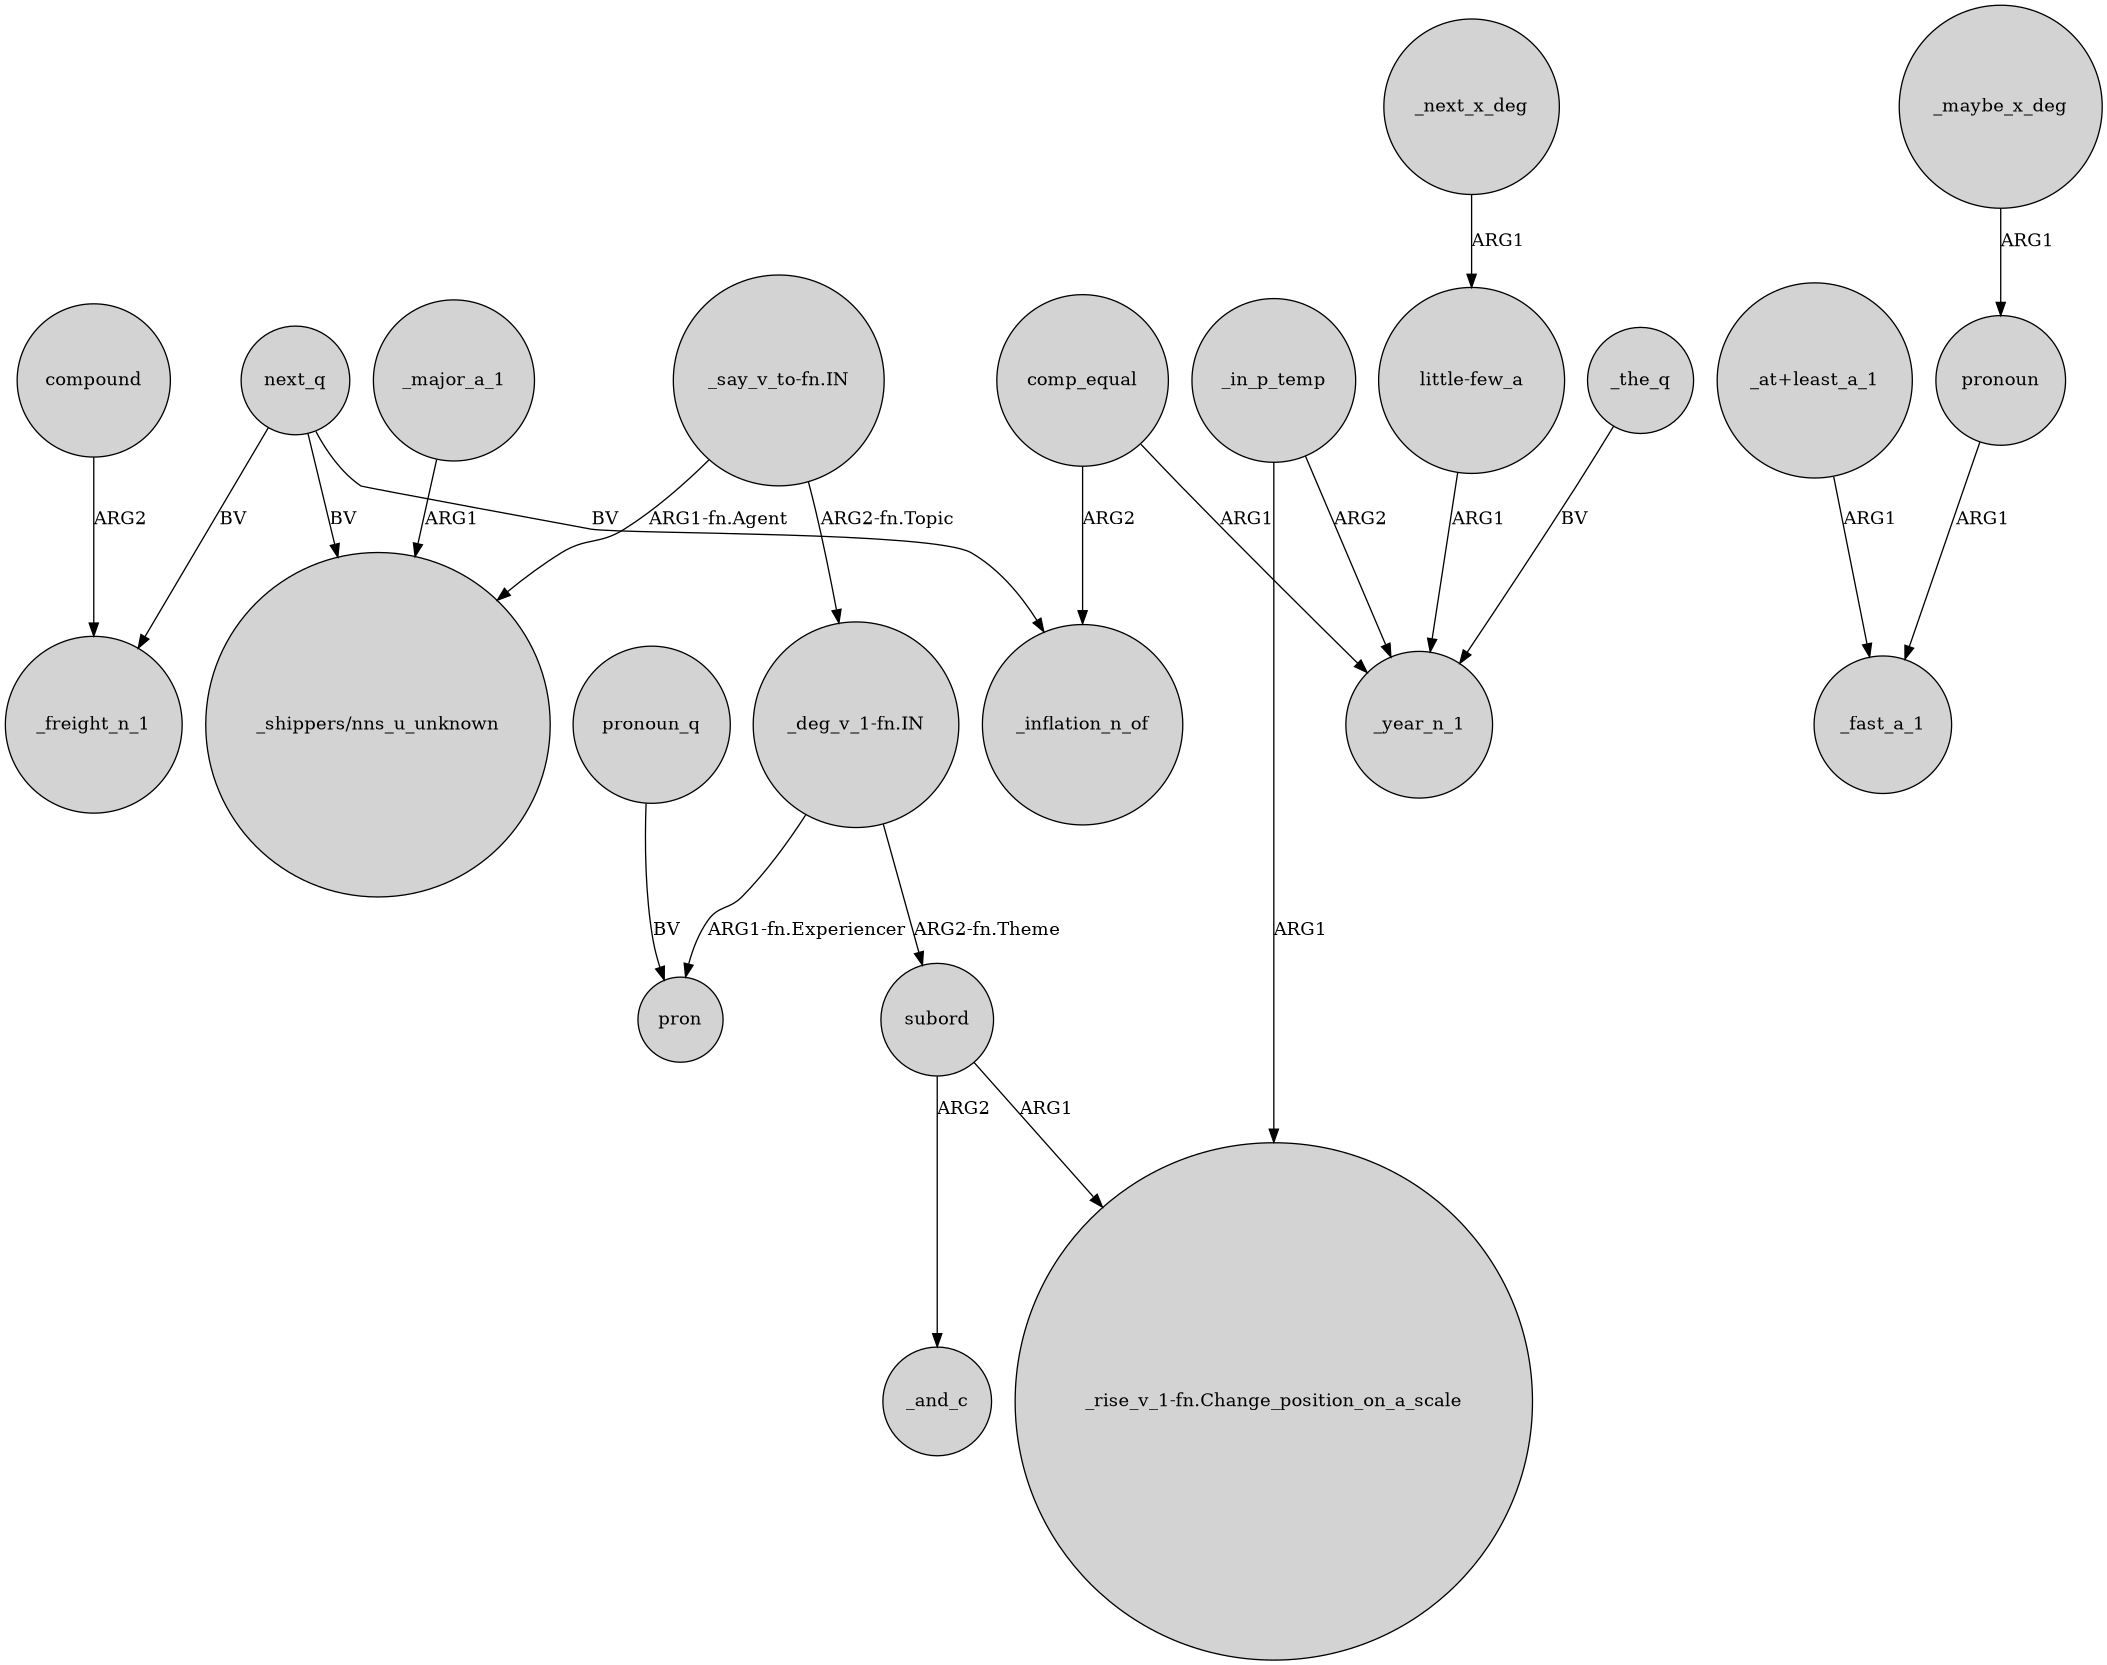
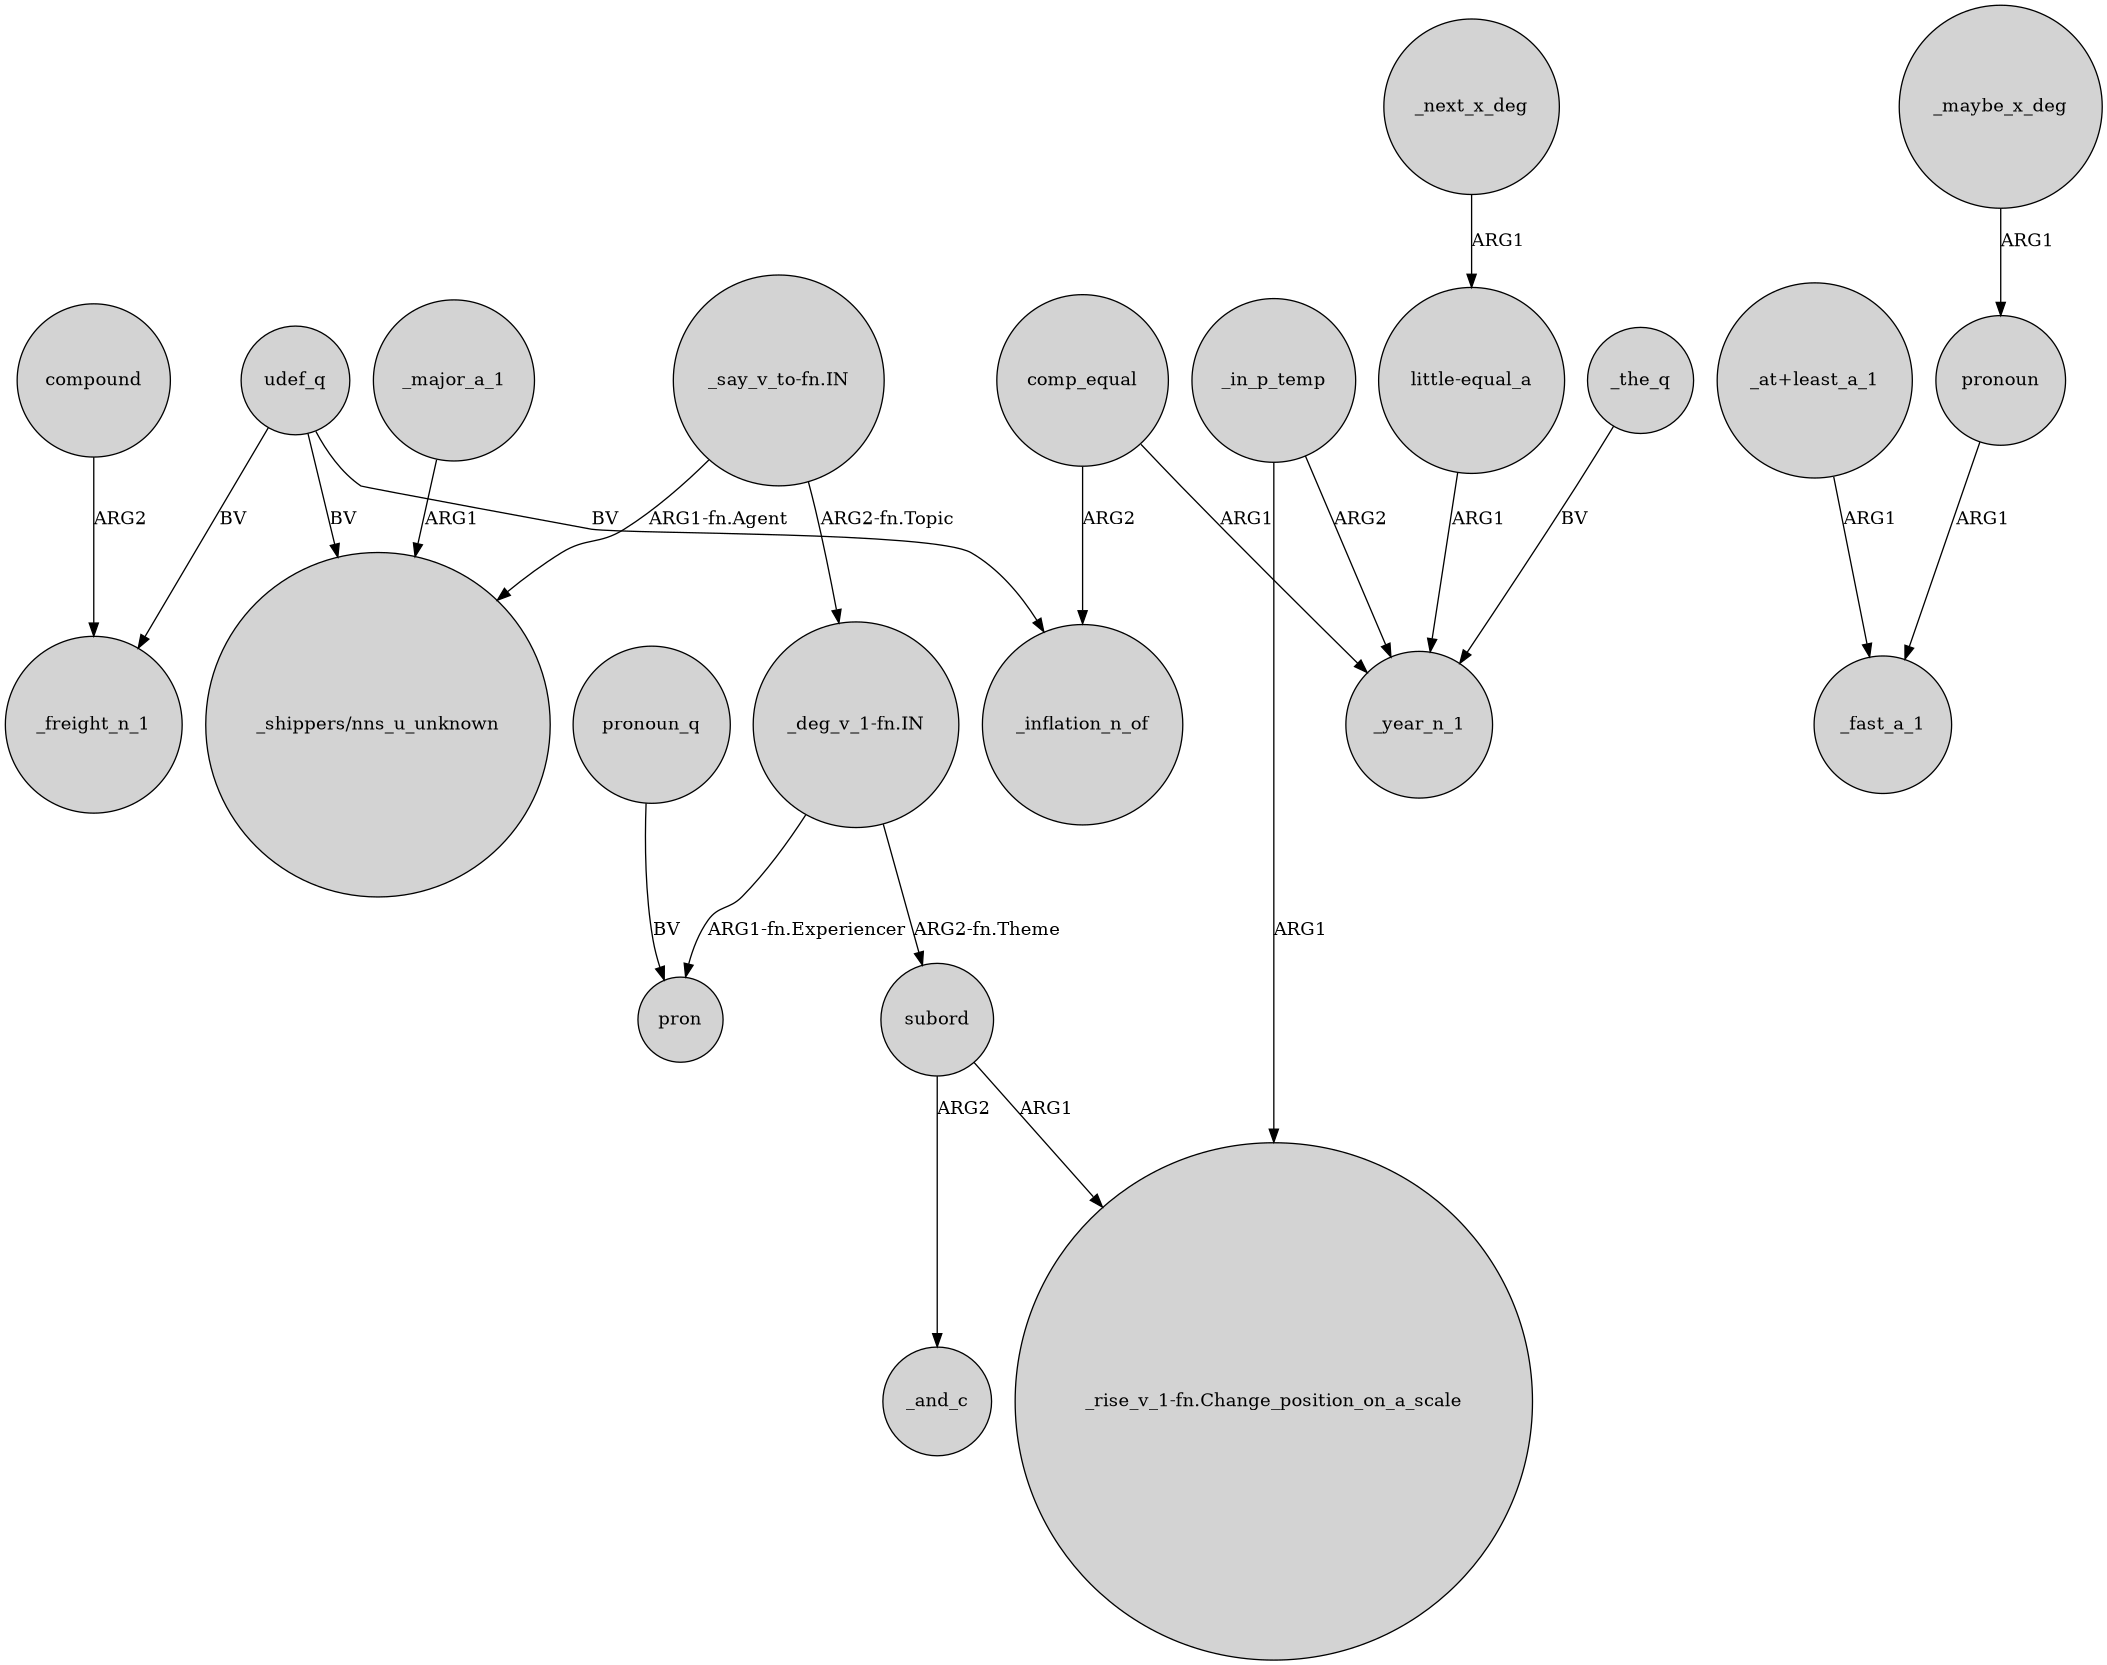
(295, 380) -> (295, 380)
(1472, 380) -> (1472, 380)
